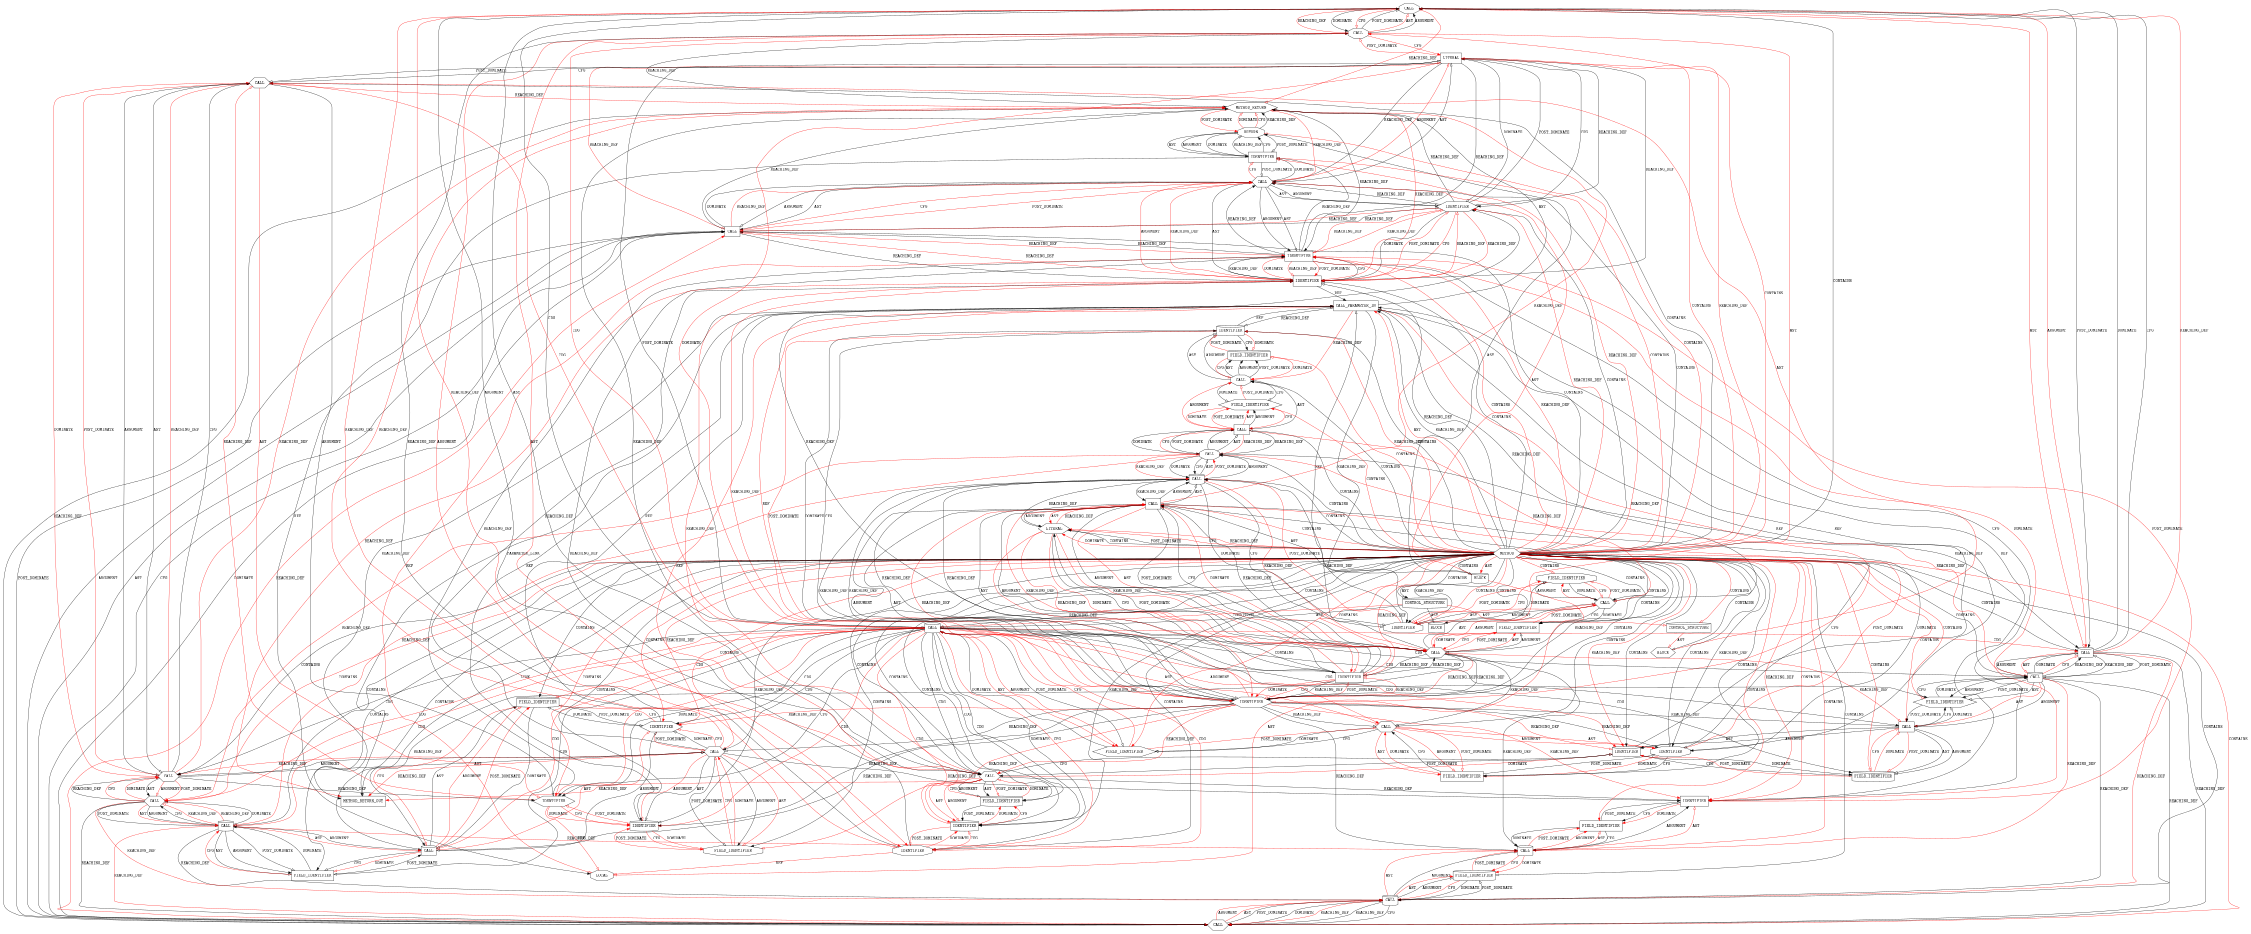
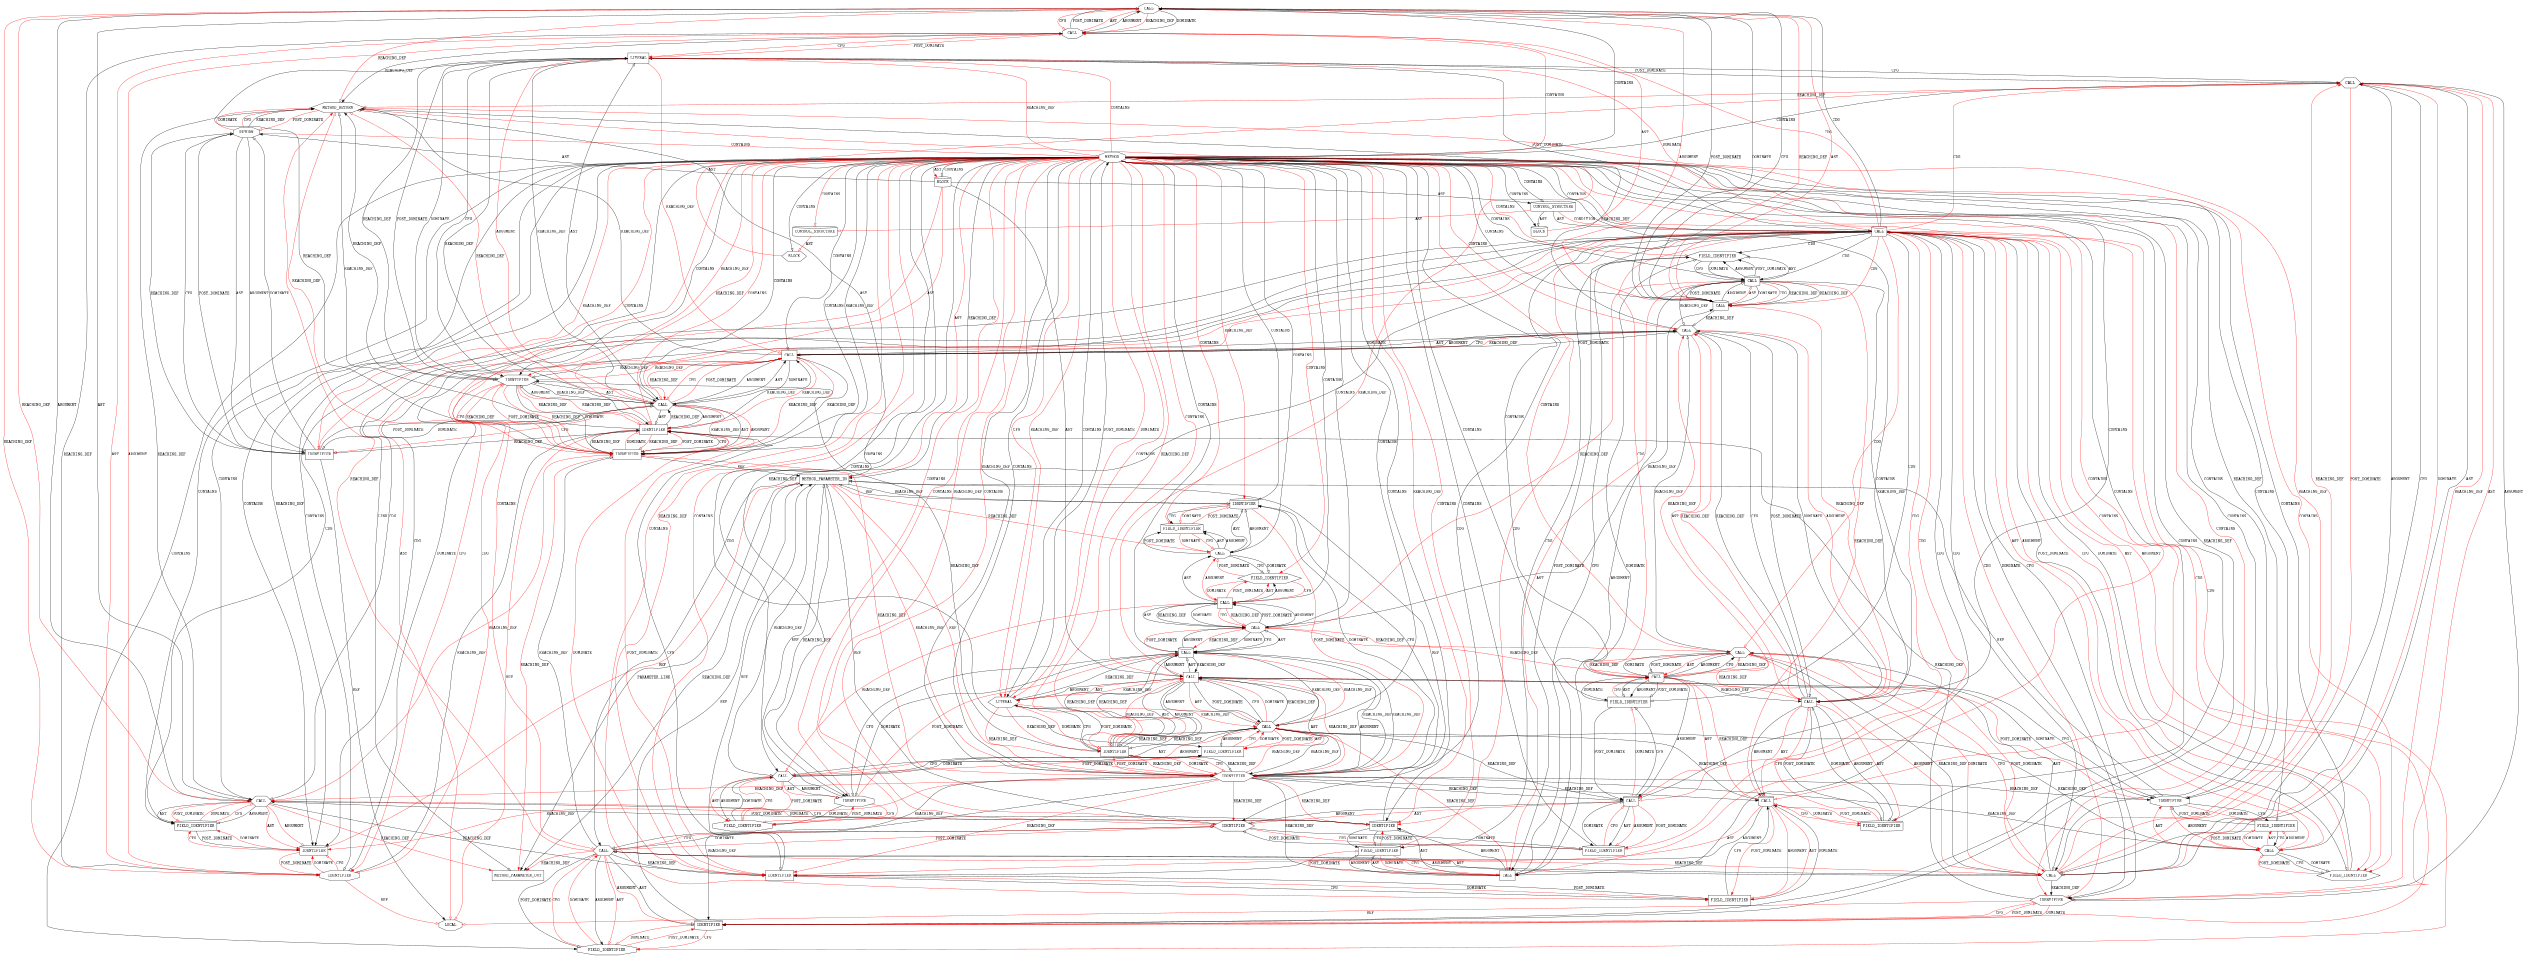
(1202, 122) -> (290, 119)
(1641, 286) -> (678, 145)
(1356, 306) -> (824, 479)
(1507, 554) -> (1112, 157)
(363, 801) -> (518, 876)
